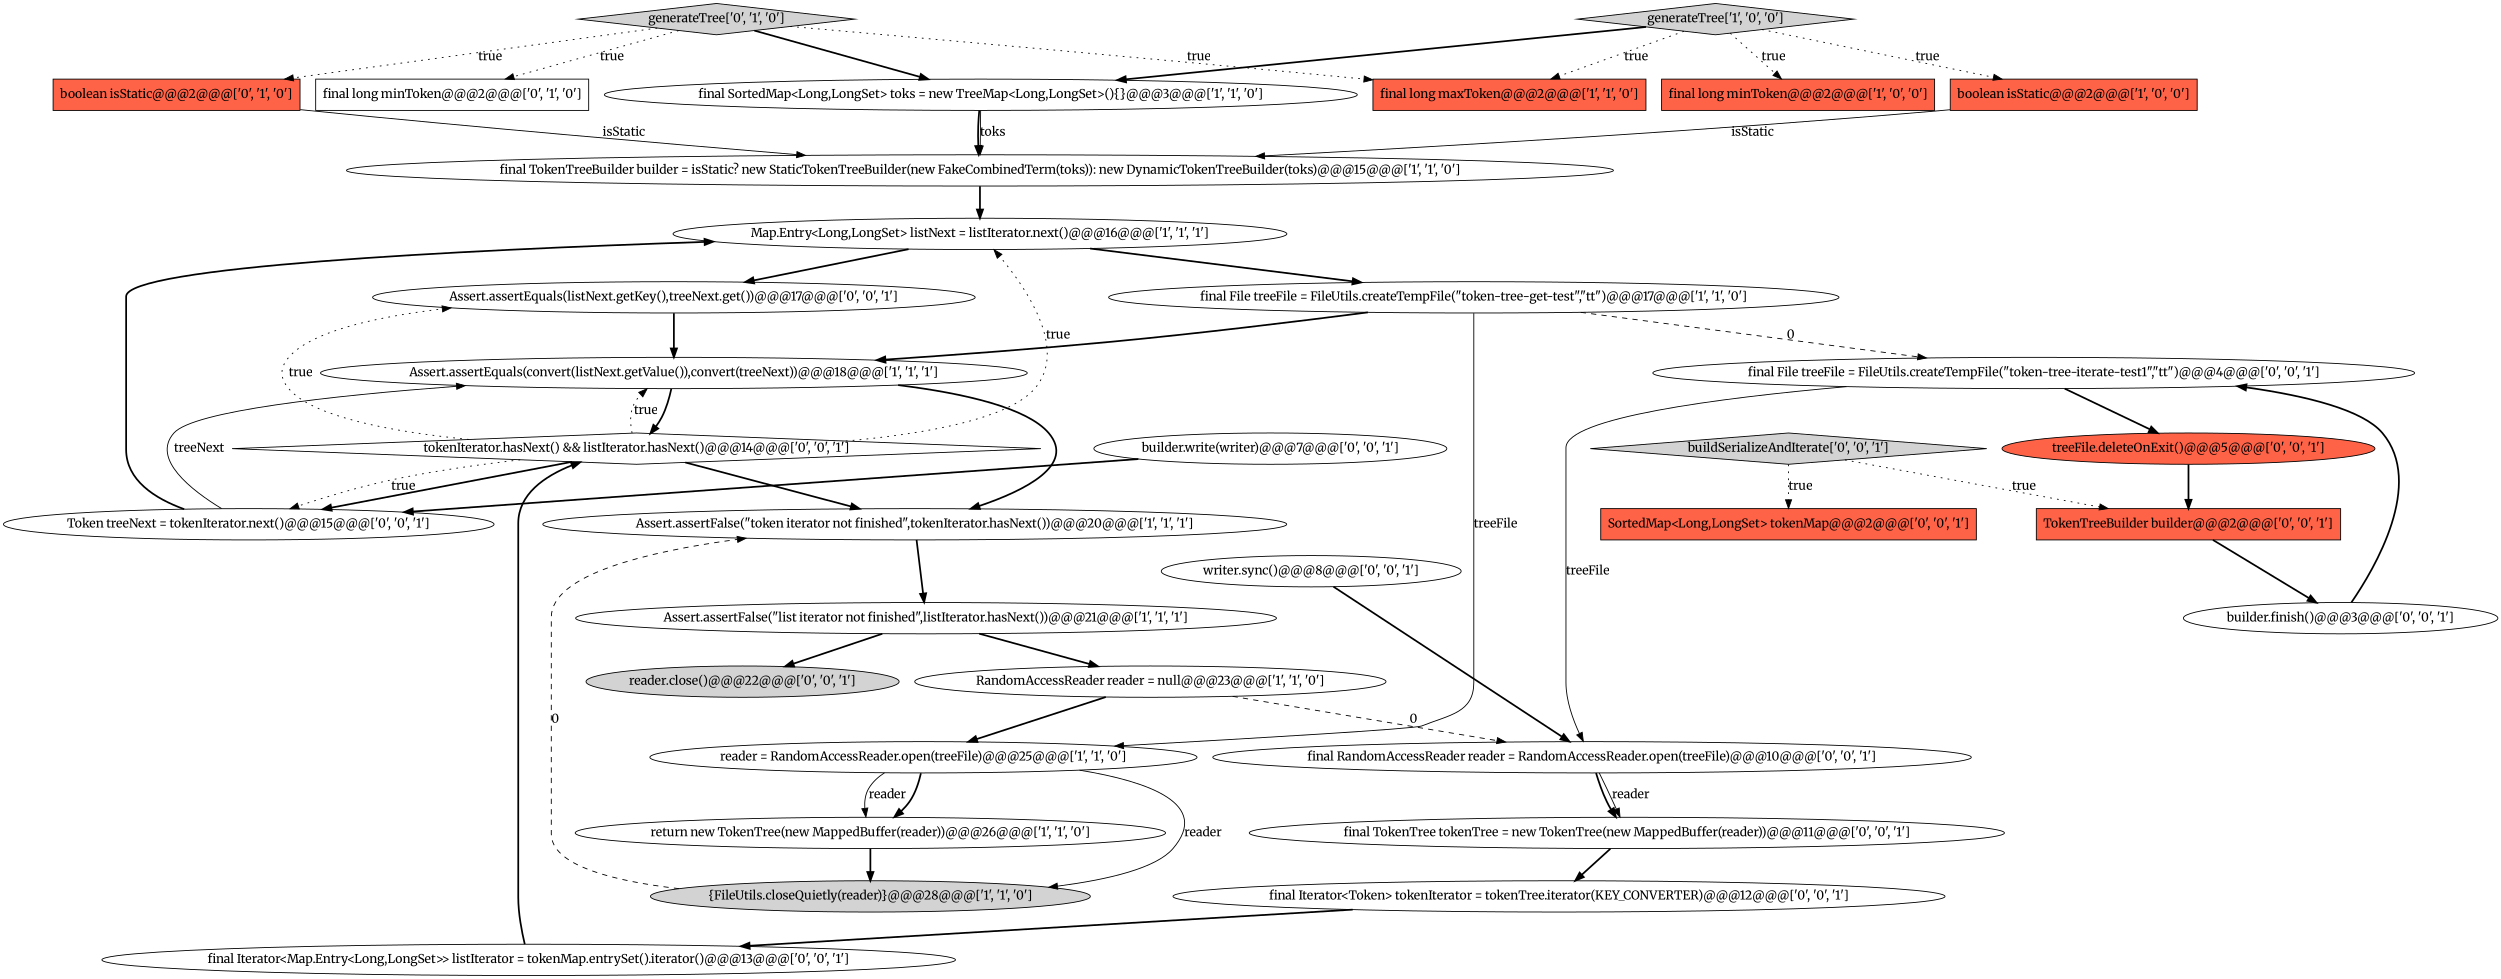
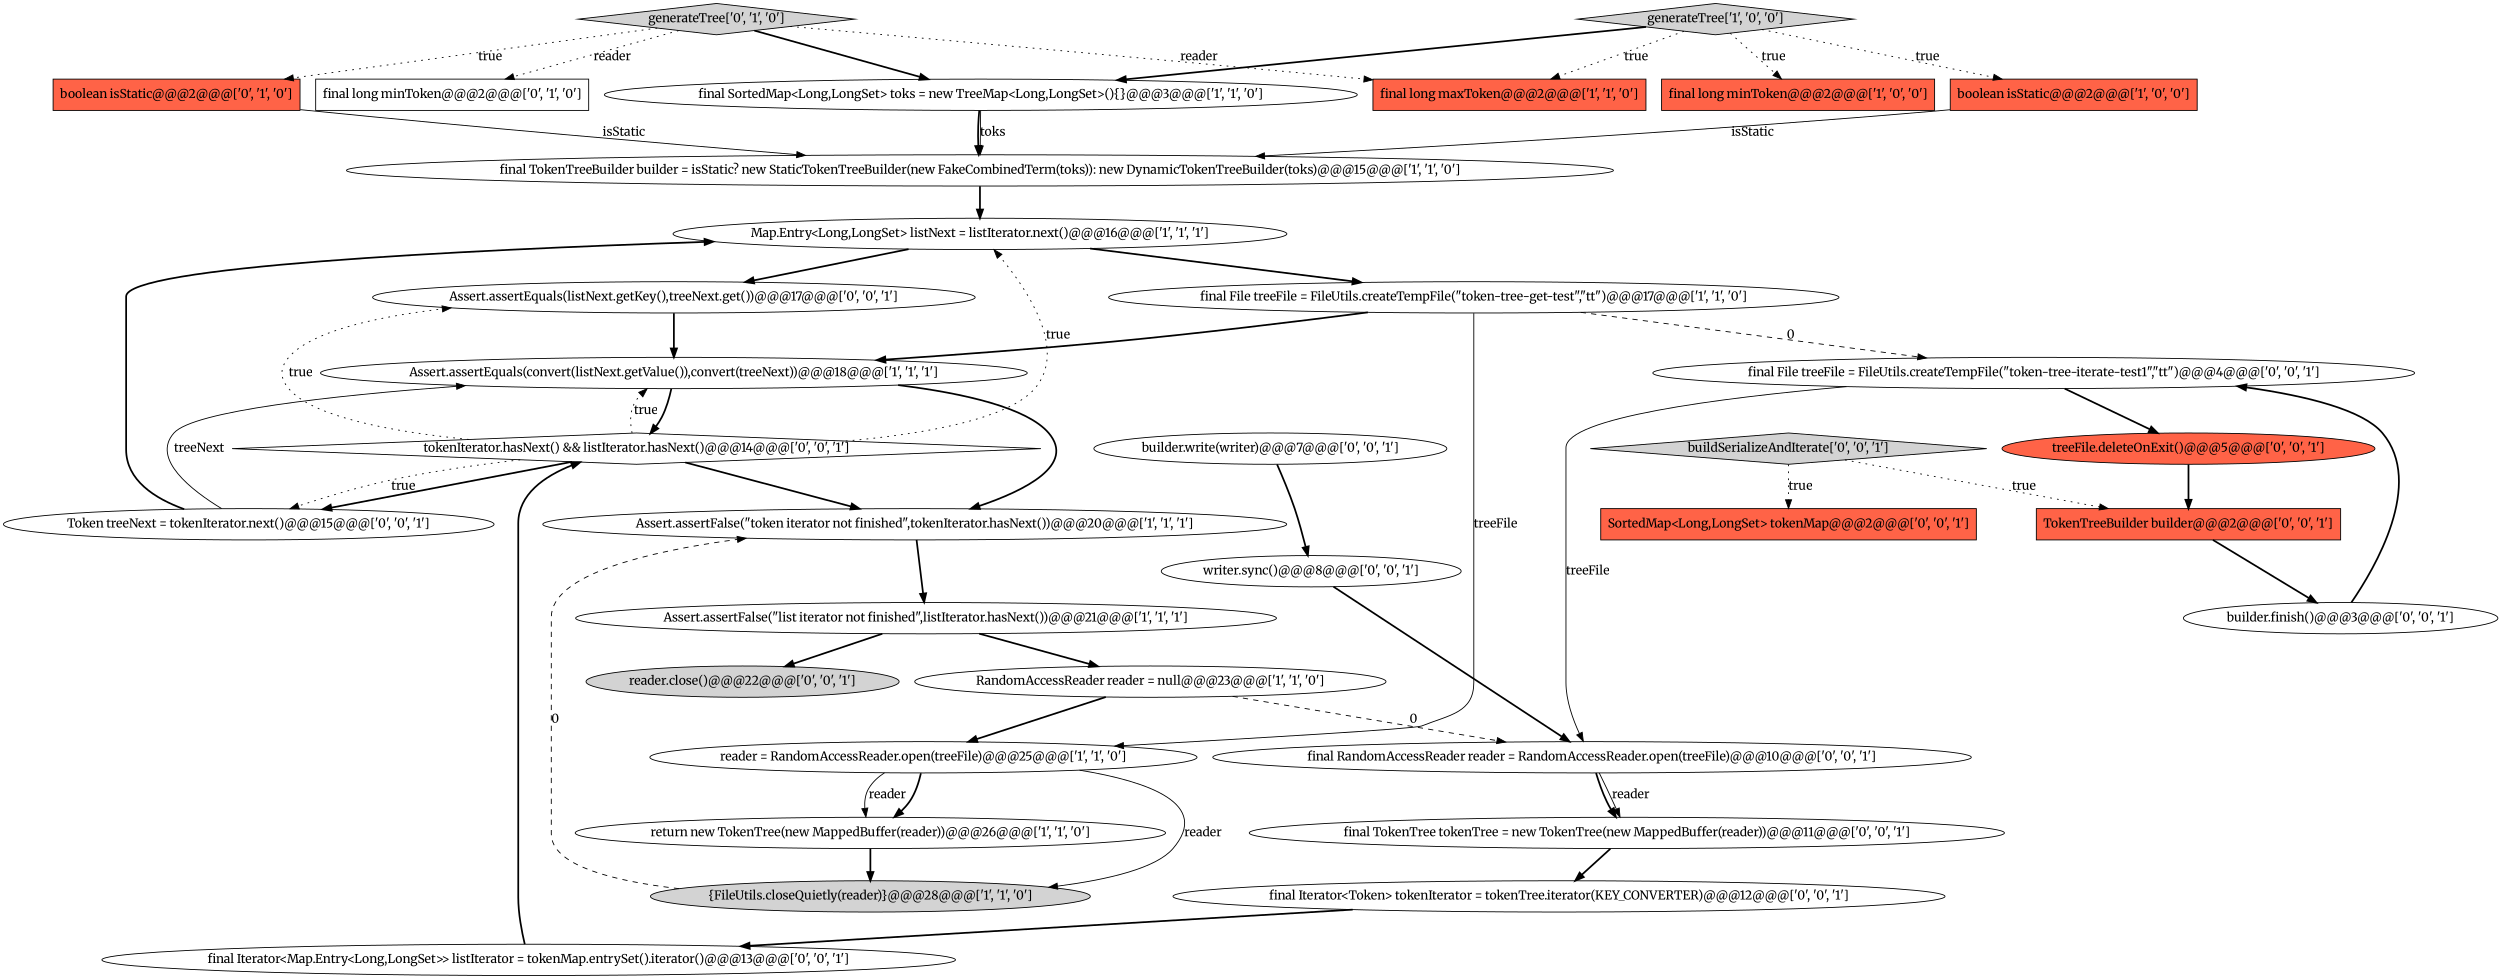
(612, 57) -> (612, 57)
(1199, 57) -> (1199, 57)
(794, 484) -> (1293, 505)
